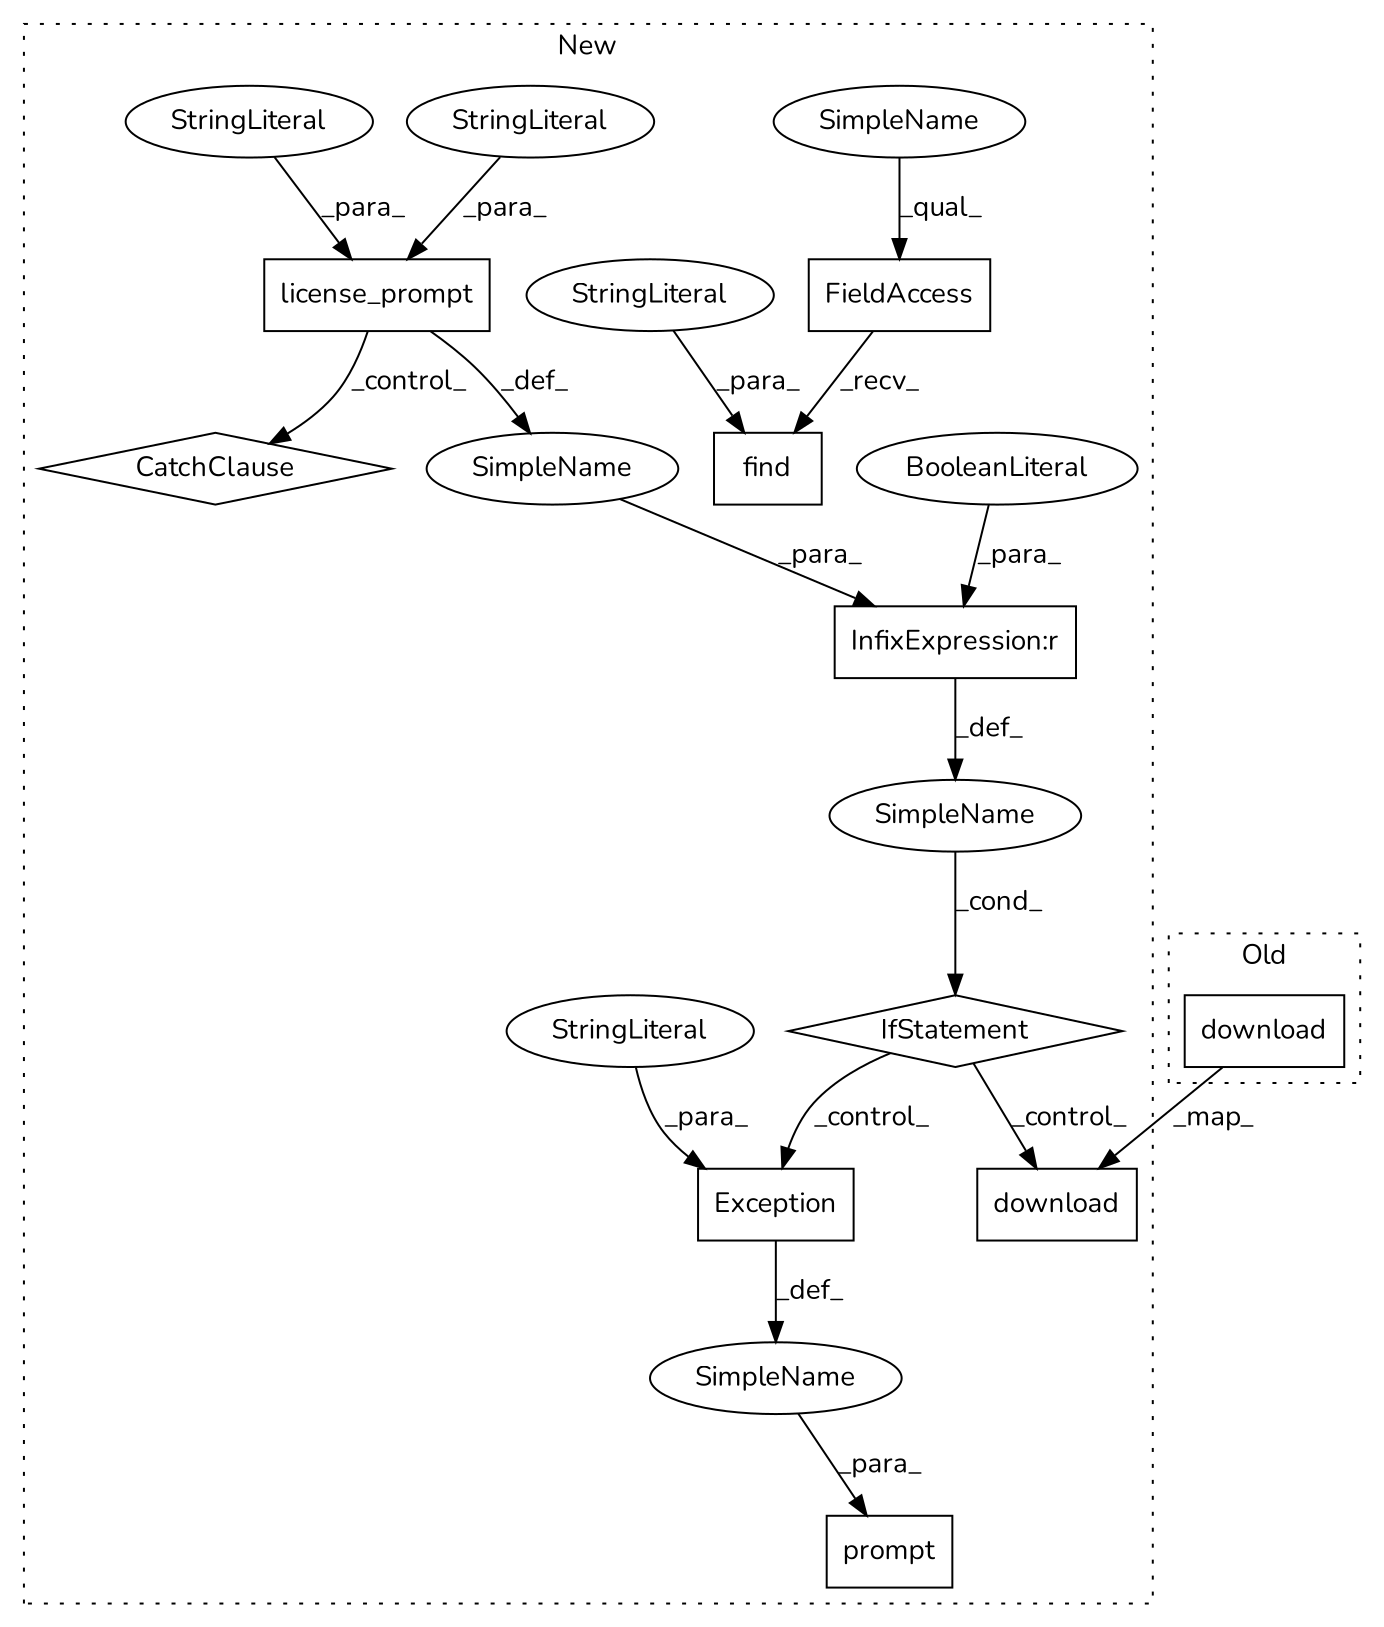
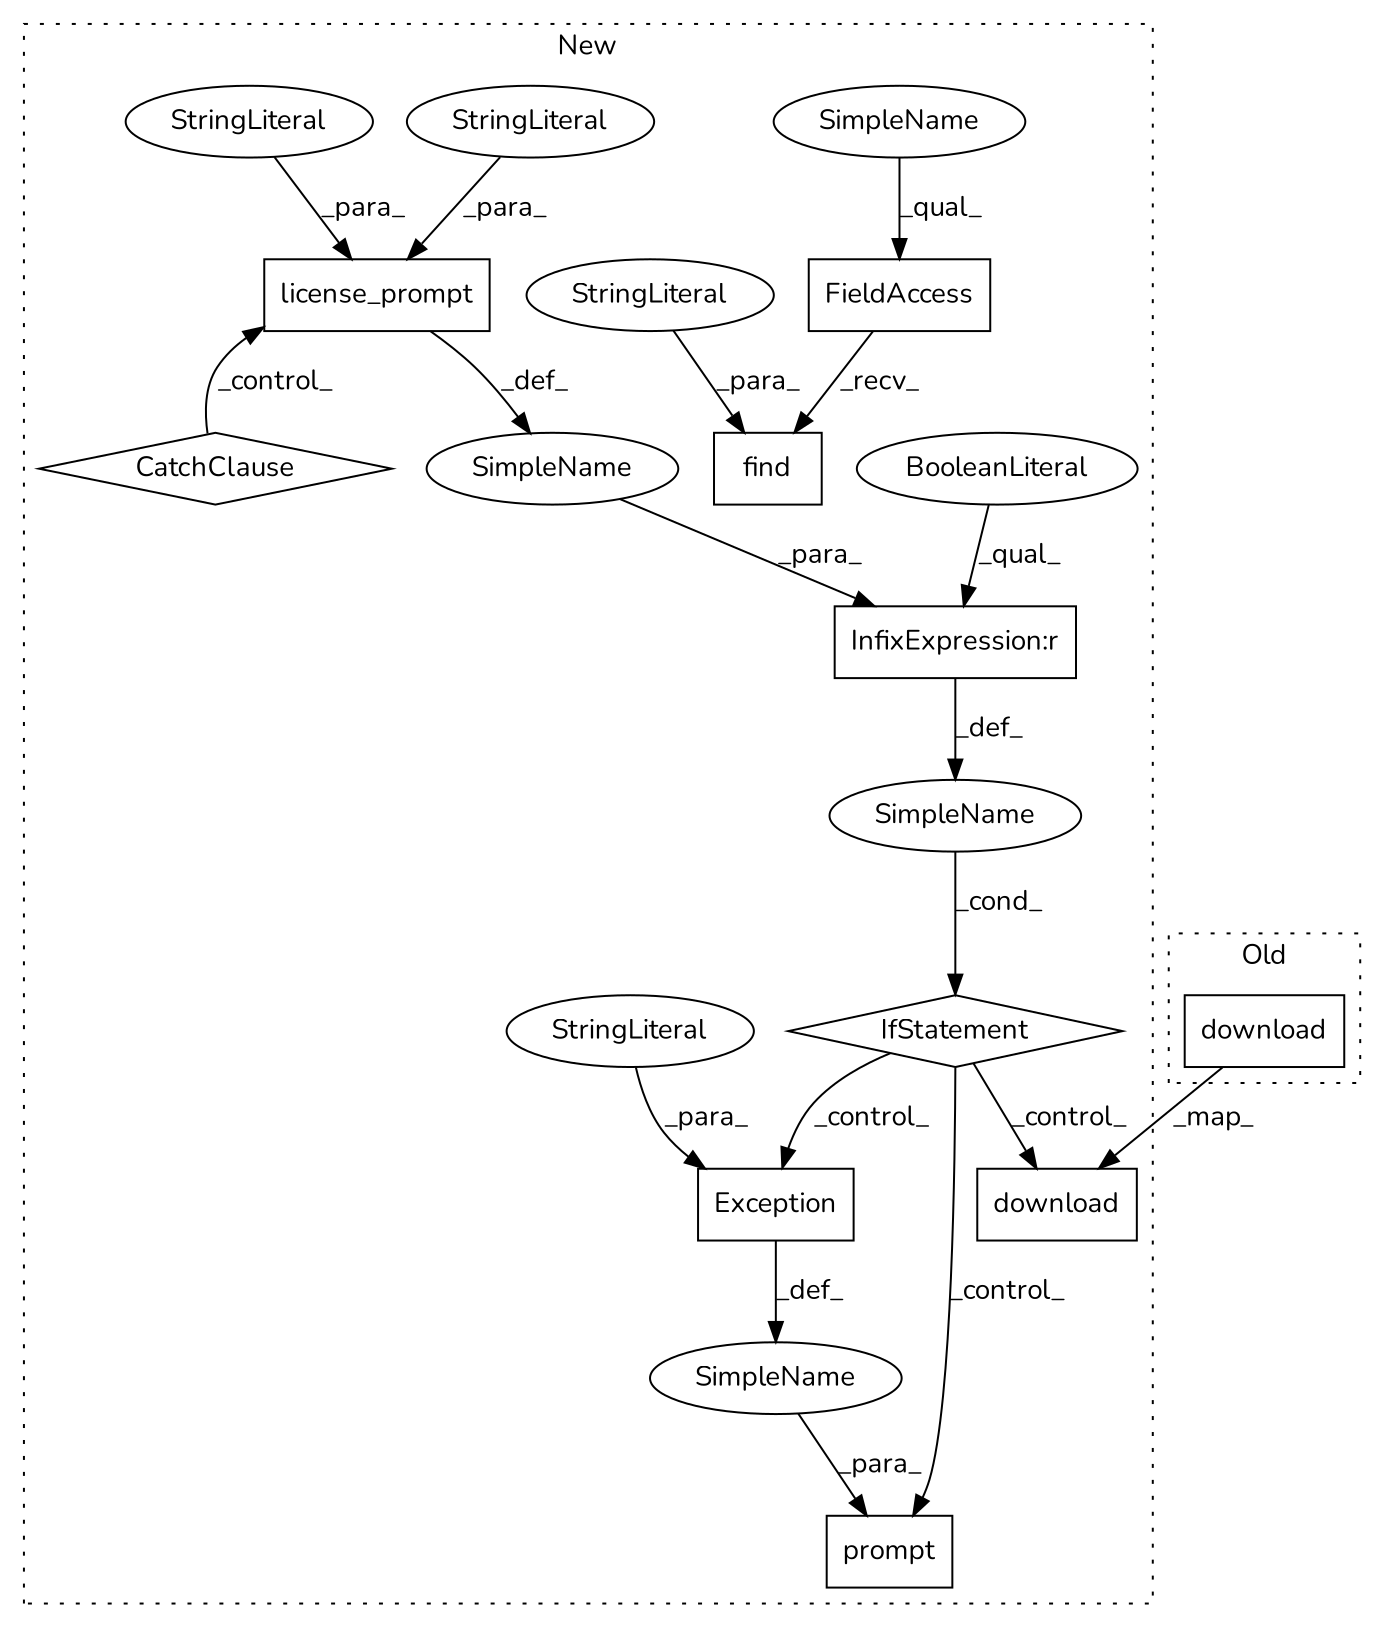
(338, 391) -> (211, 379)
(1020, 555) -> (1020, 555)
none -> (951, 1284)
